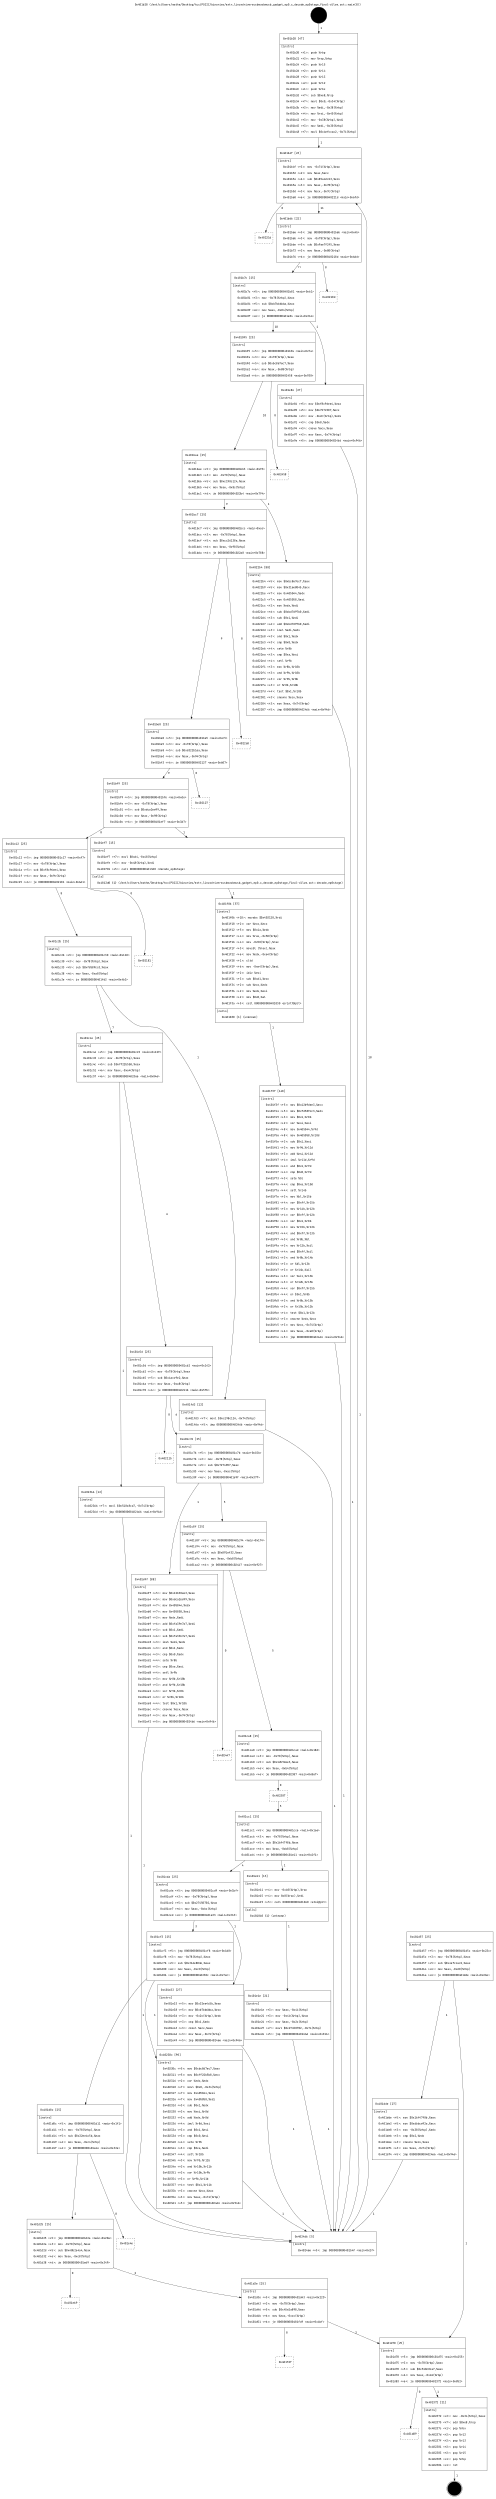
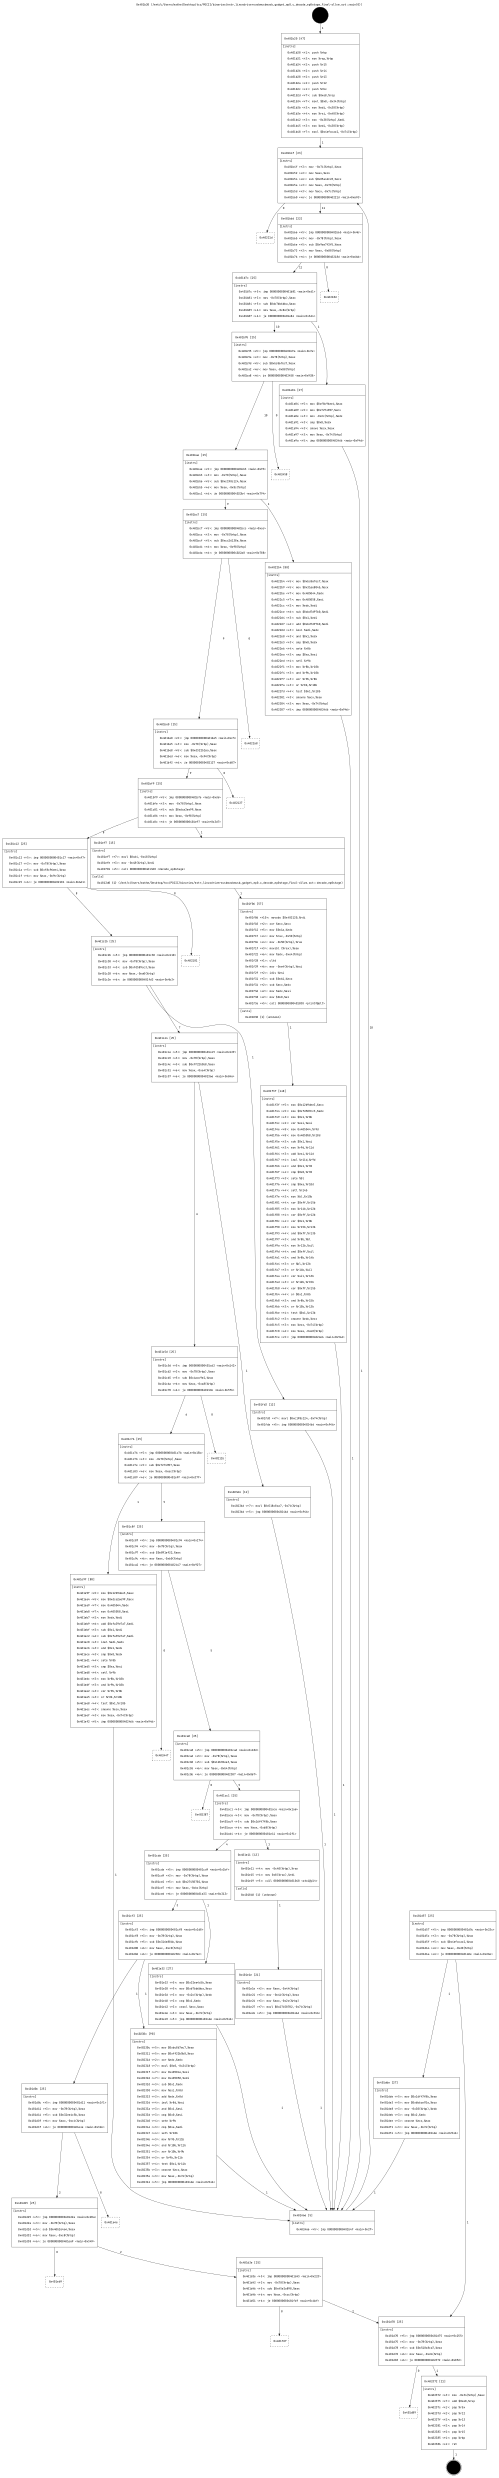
(278, 1805) -> (236, 1784)
